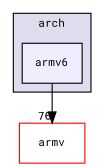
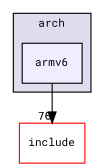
(52, 143) -> (52, 143)
